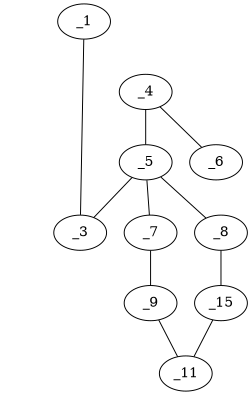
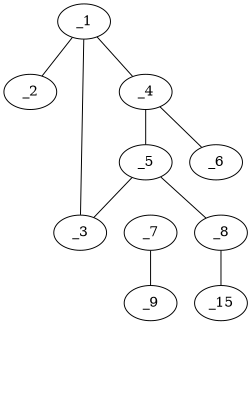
none -> (115, 57)
none -> (30, 92)
(148, 198) -> none
(186, 374) -> none
